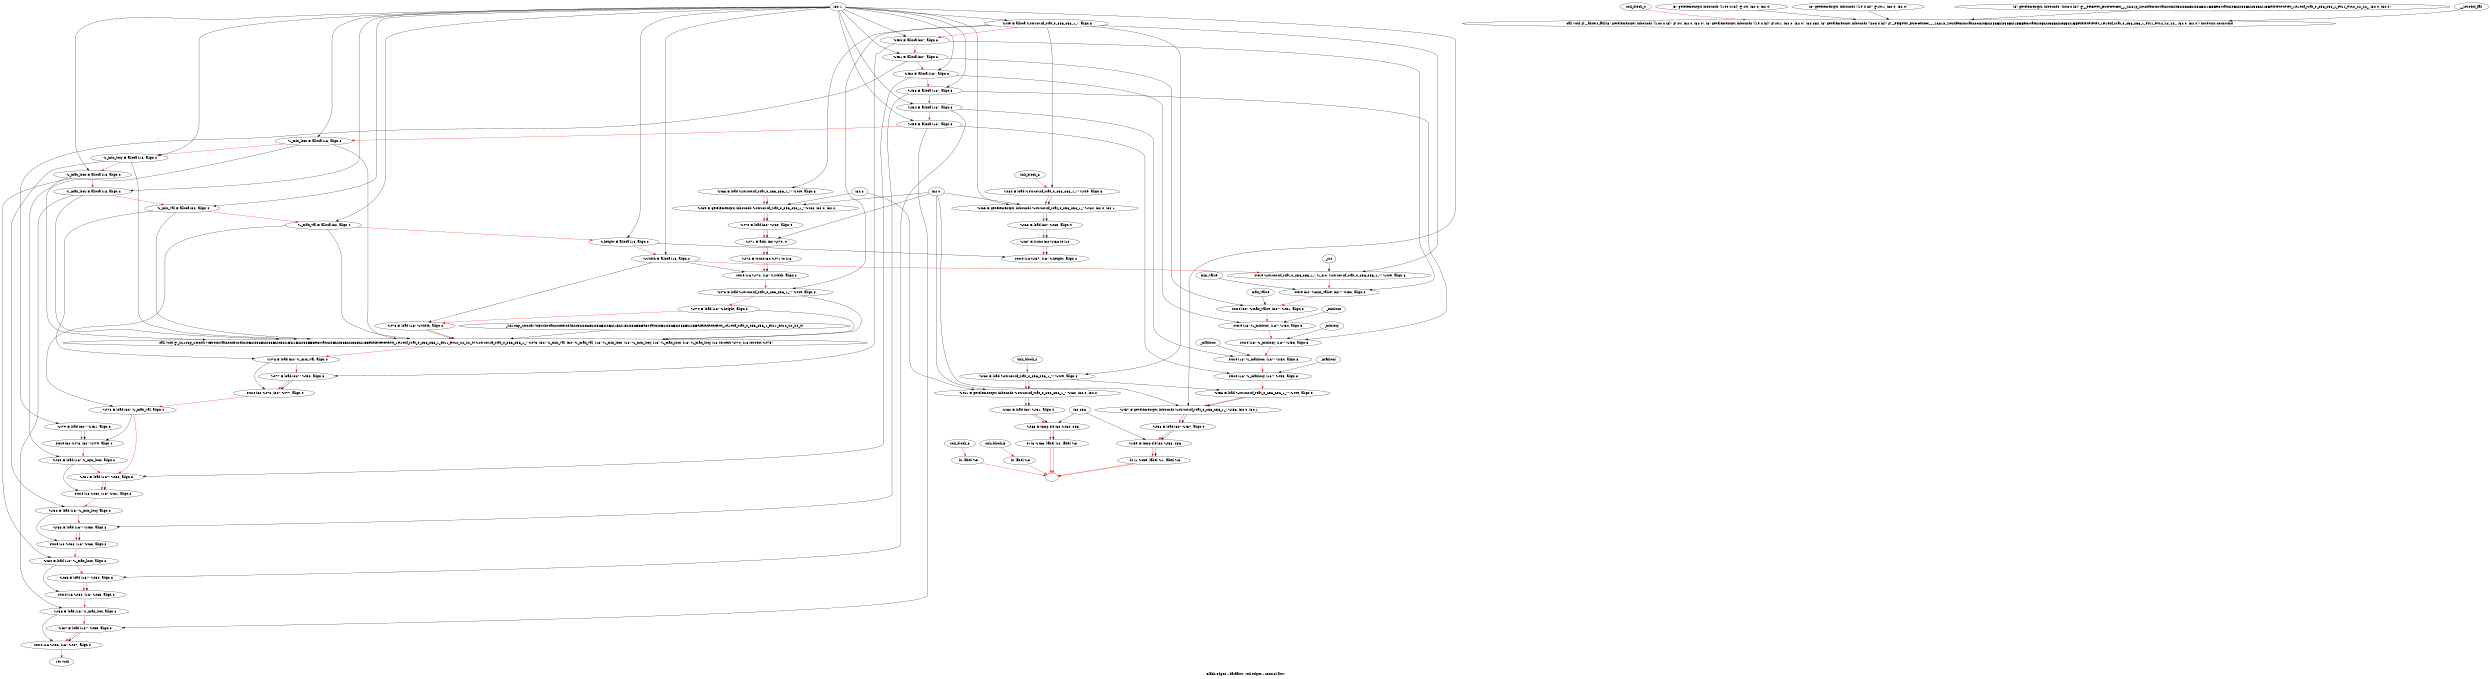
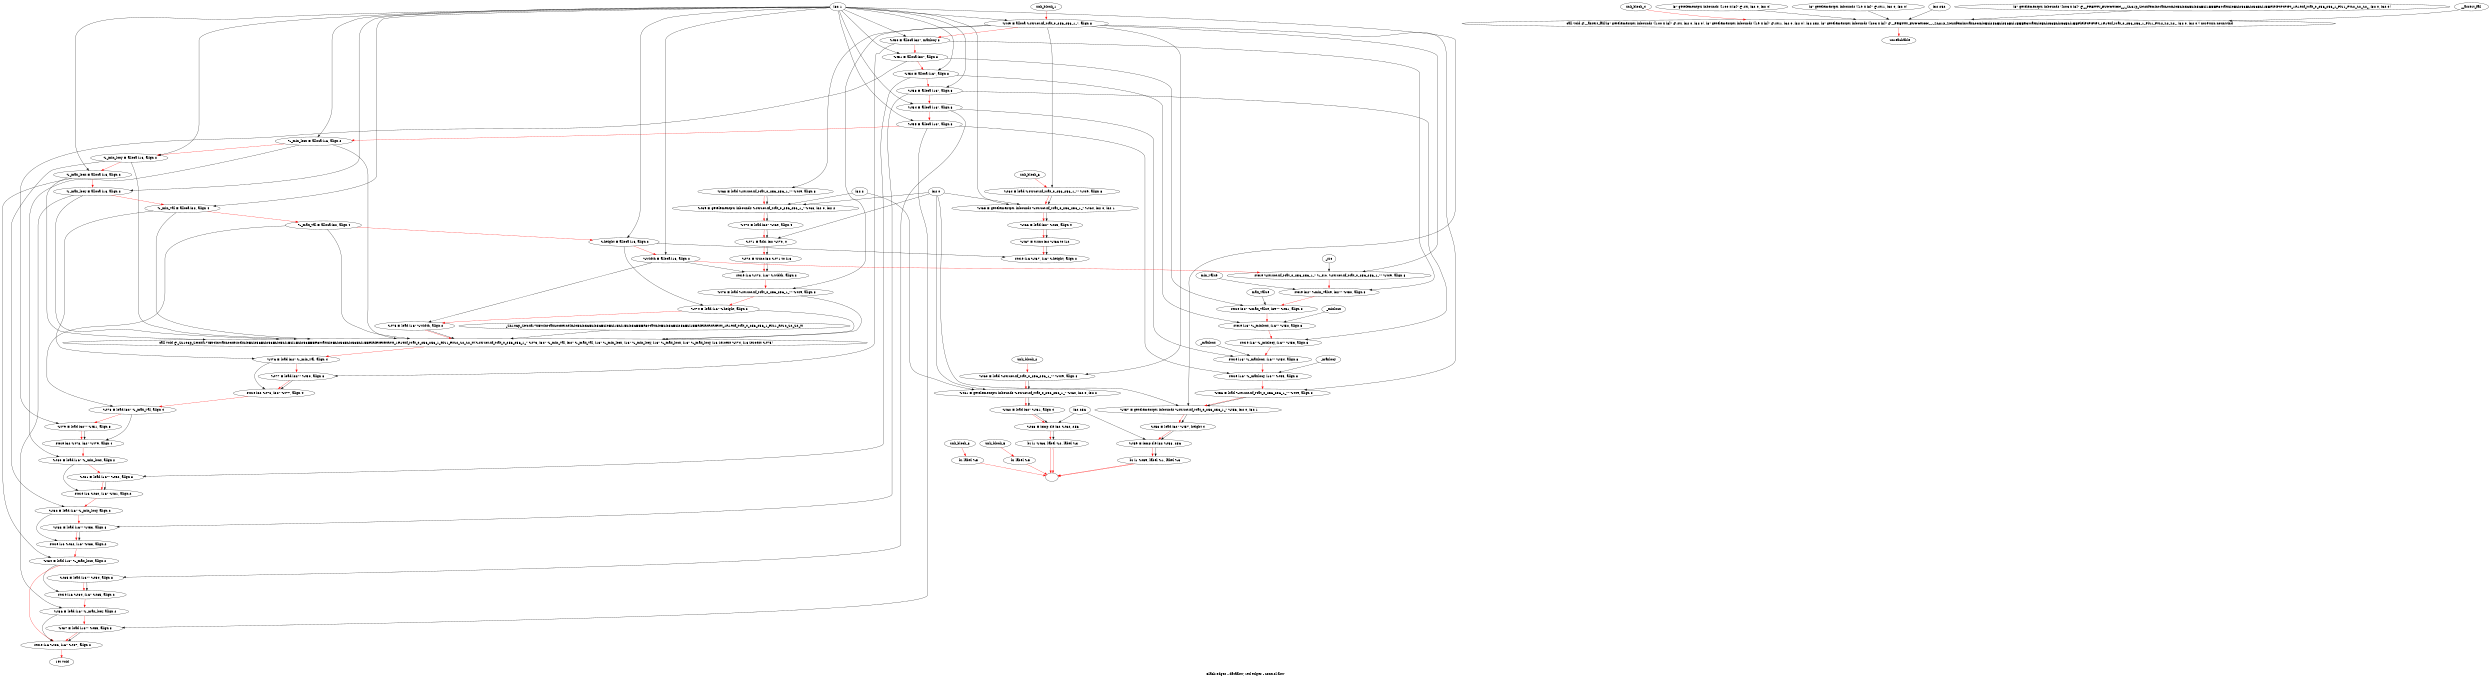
none -> (1046, 7)
none -> (1939, 7)
(2471, 7) -> (2471, 7)
(504, 20) -> none
(915, 40) -> (915, 40)
none -> (1899, 40)
none -> (654, 285)
(1267, 309) -> (1267, 309)
(1332, 326) -> none
(1144, 385) -> (1446, 107)
(1178, 427) -> (1178, 427)
(1052, 444) -> (1052, 444)
(136, 446) -> (109, 418)
(79, 569) -> (29, 599)
